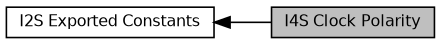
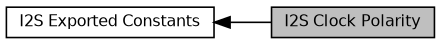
(353, 22) -> (353, 22)
